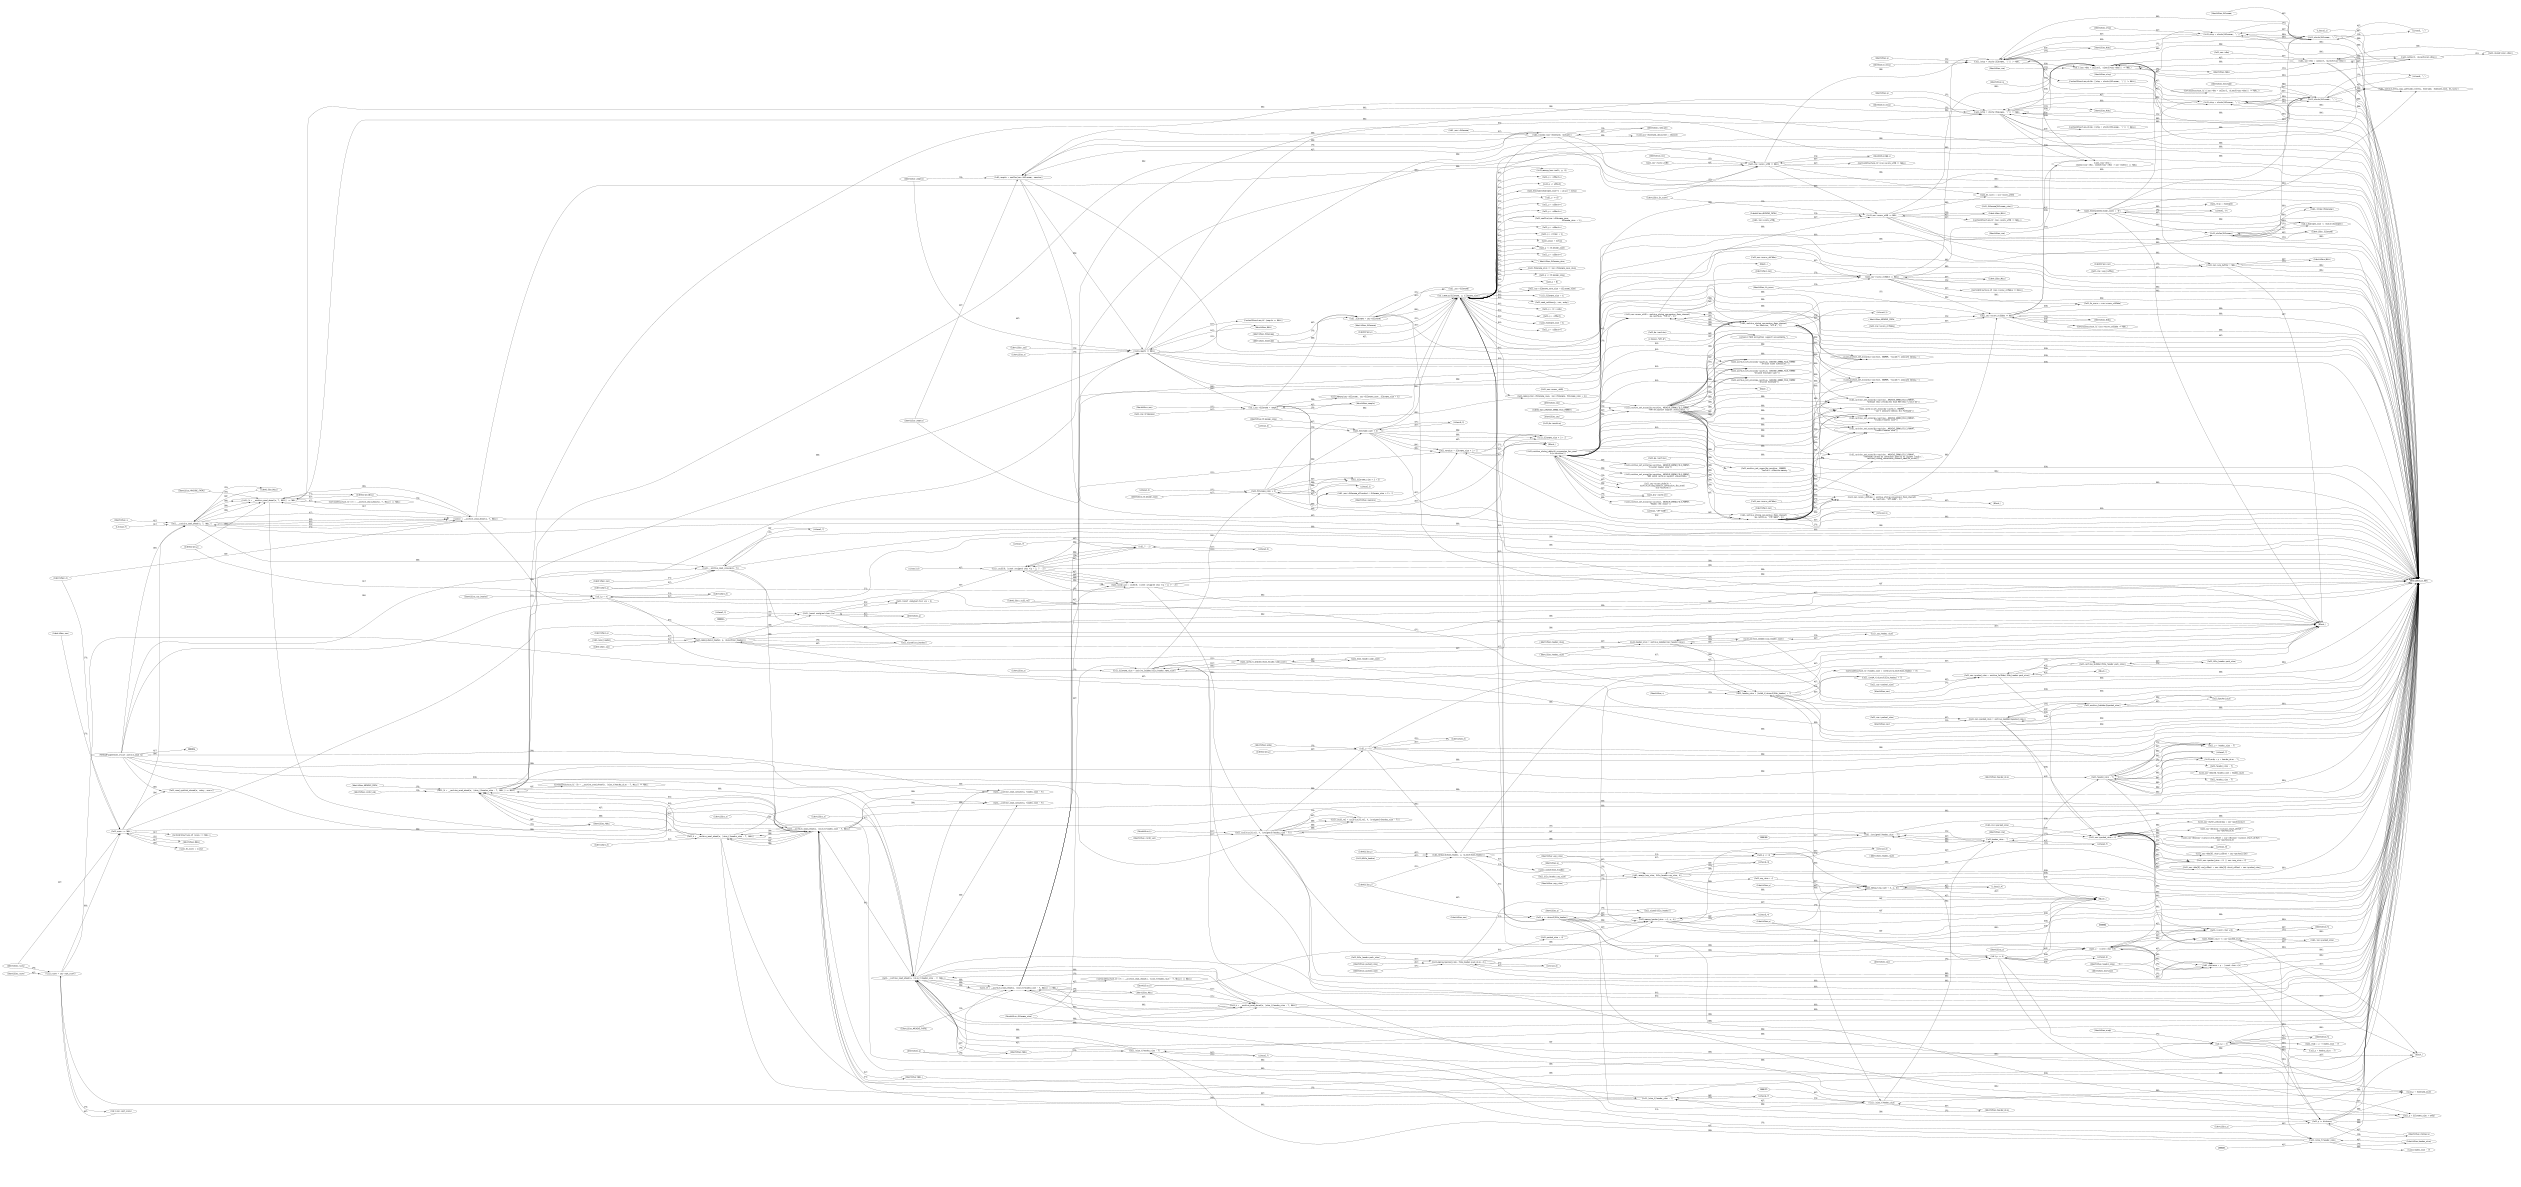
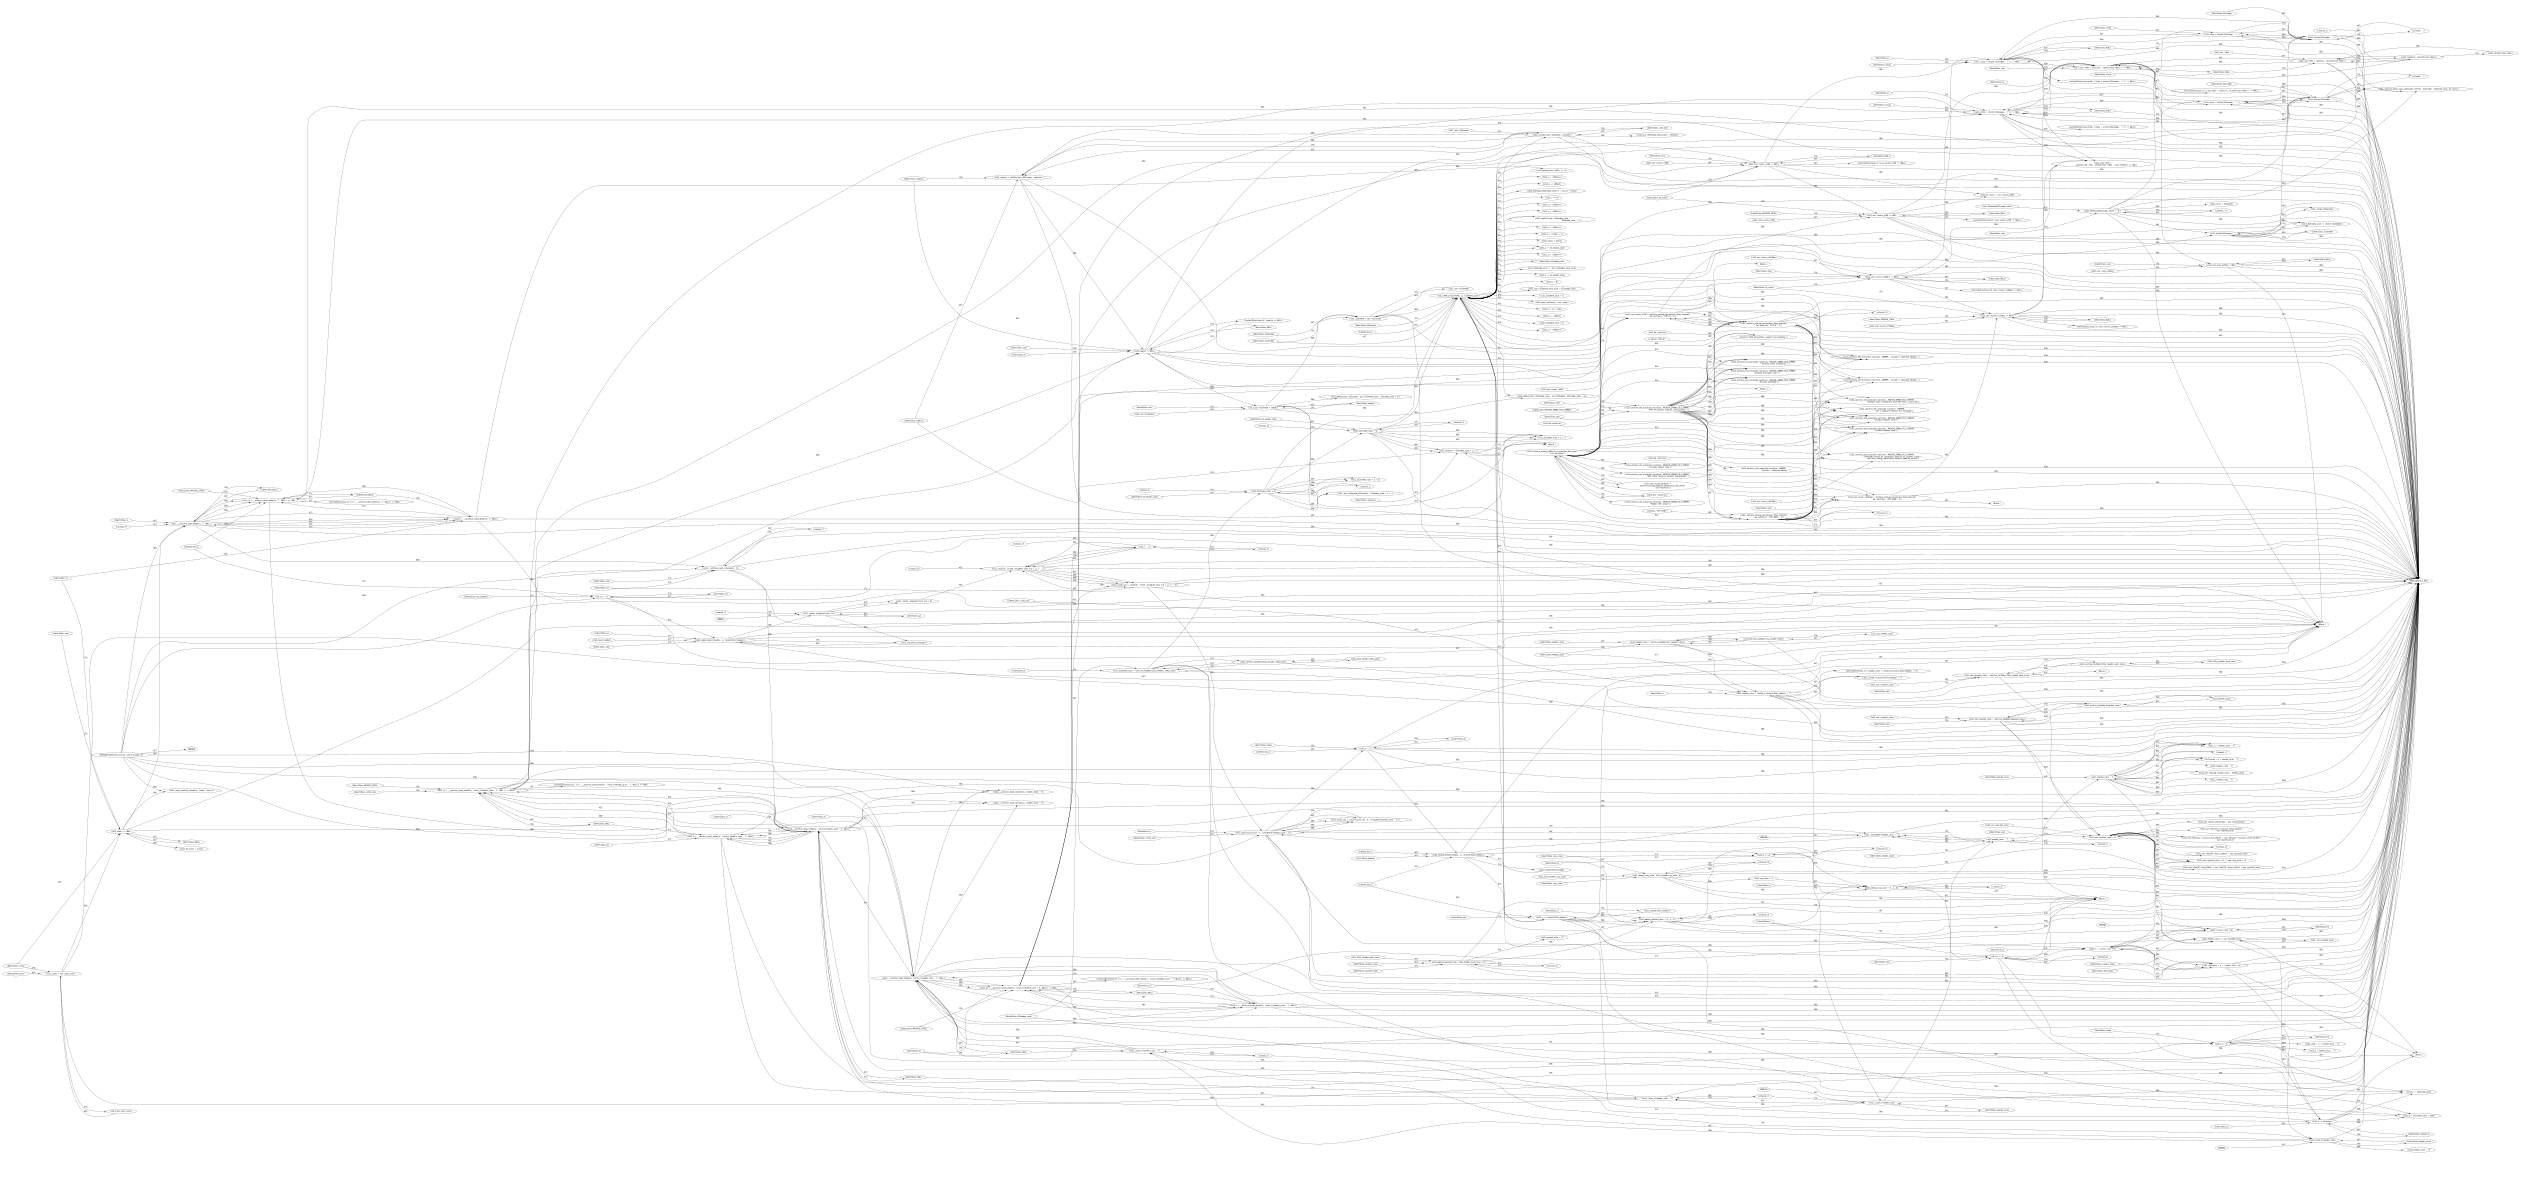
(2102, 304) -> none
(1503, 605) -> (1504, 638)
(191, 835) -> none
